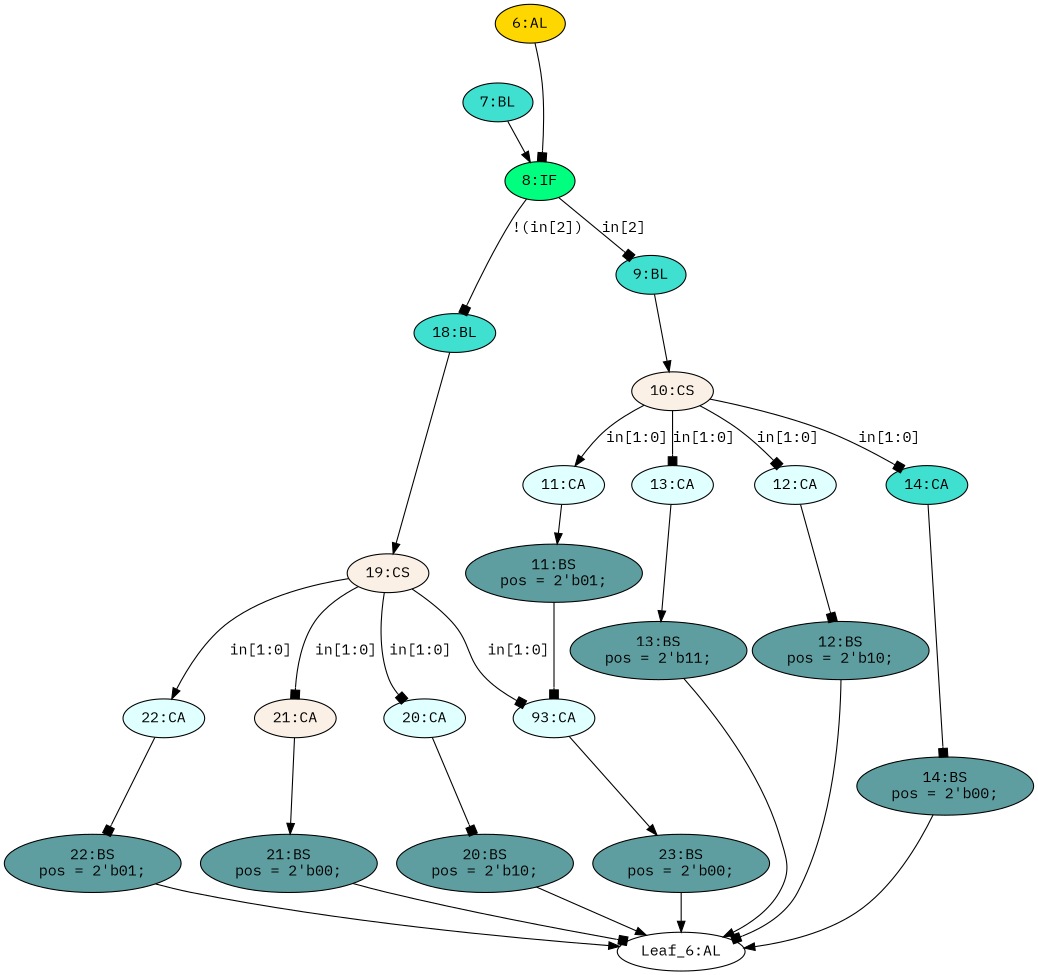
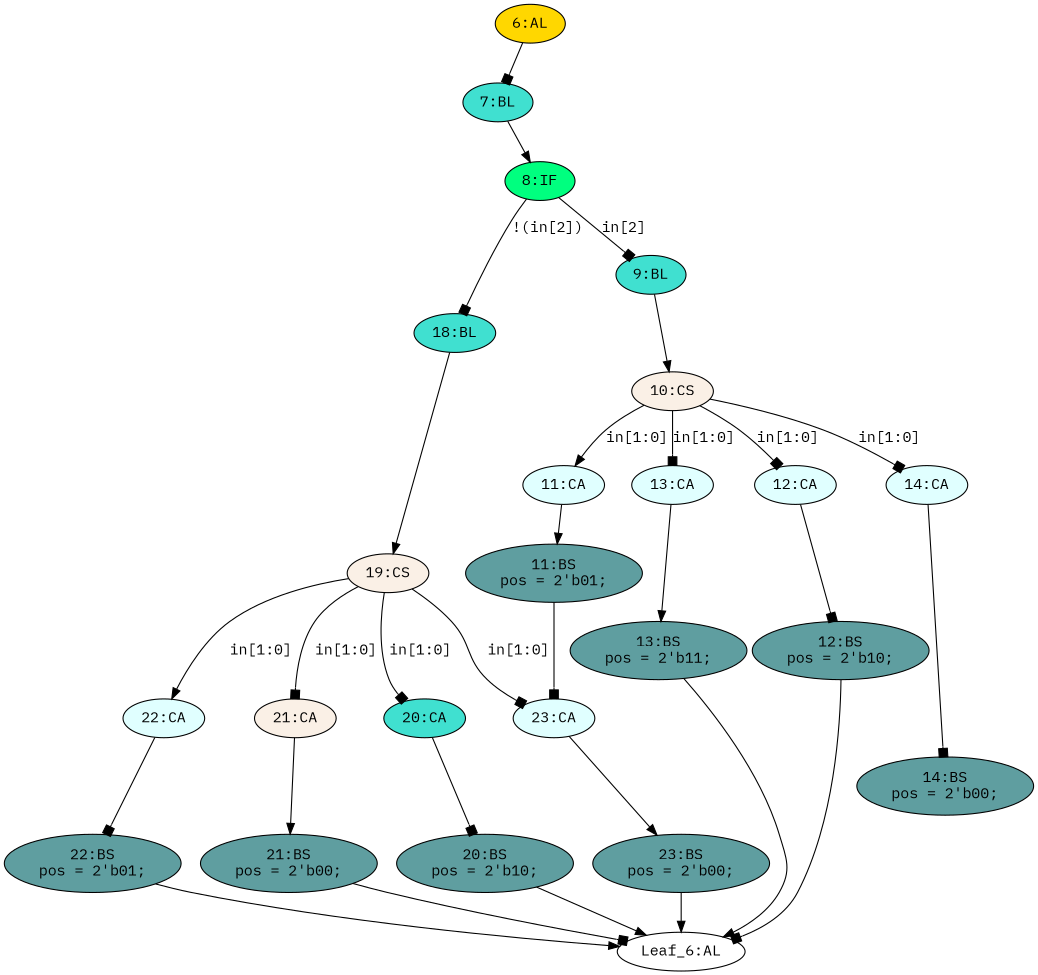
(543, 96) -> (516, 58)
(927, 485) -> (927, 485)
(425, 718) -> (425, 718)
(554, 718) -> (554, 718)
(863, 907) -> none
